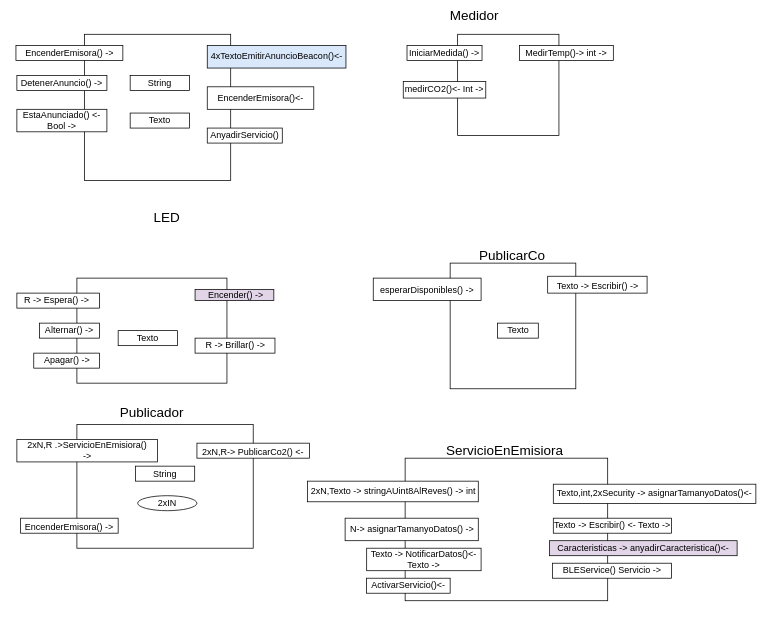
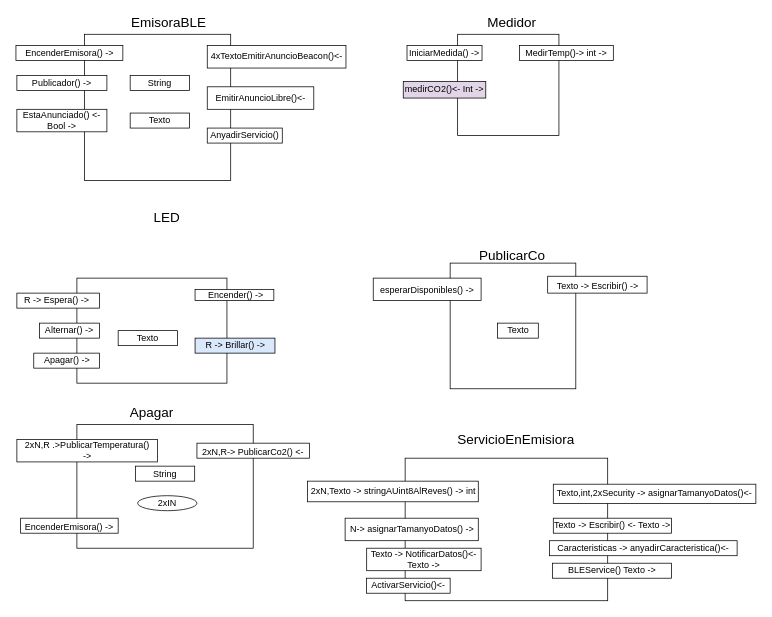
(474, 15) -> (512, 23)
none -> (169, 23)
(277, 57) -> (277, 57)
(62, 83) -> (62, 83)
(444, 90) -> (444, 90)
(261, 98) -> (261, 98)
(234, 295) -> (234, 295)
(235, 345) -> (235, 345)
(152, 413) -> (152, 413)
(87, 450) -> (87, 450)
(504, 450) -> (516, 439)
(643, 548) -> (643, 548)
(612, 570) -> (612, 570)
